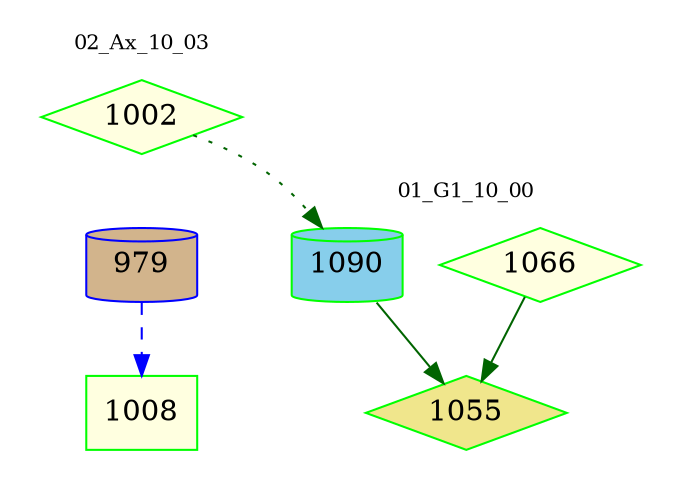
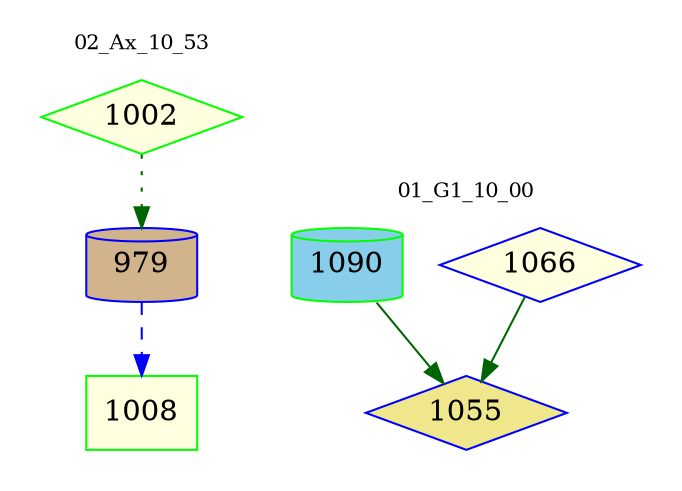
(142, 44) -> (142, 44)
(244, 158) -> (142, 181)
(540, 265) -> (540, 265)
(466, 413) -> (466, 413)
